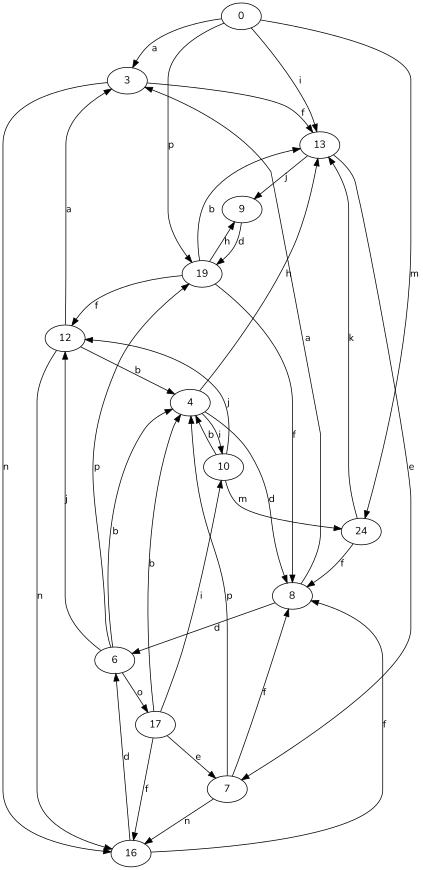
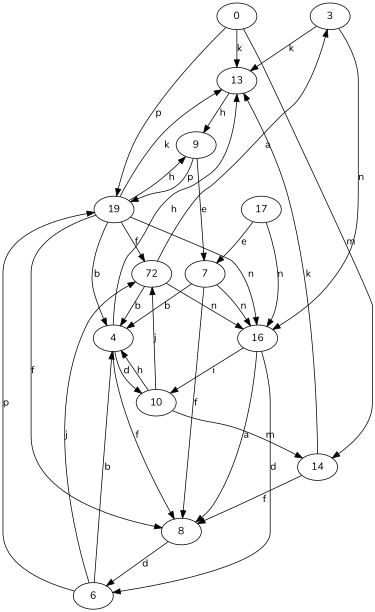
(174, 31) -> none
(301, 81) -> (239, 48)
(303, 113) -> (291, 48)
(286, 177) -> (223, 113)
(212, 209) -> (167, 145)
(242, 242) -> (191, 177)
none -> (210, 251)
(297, 307) -> none
(65, 338) -> (152, 274)
(211, 435) -> (140, 371)
(220, 435) -> (127, 371)
(411, 497) -> (200, 206)
(272, 499) -> (137, 435)
(361, 532) -> (318, 467)
(149, 565) -> (93, 270)
(230, 596) -> (168, 306)
(196, 601) -> (210, 368)
(133, 689) -> none
(385, 725) -> (247, 435)
(147, 789) -> (281, 274)
